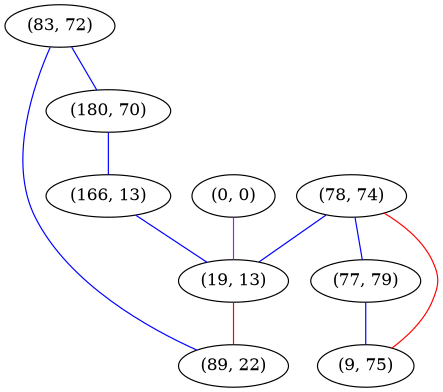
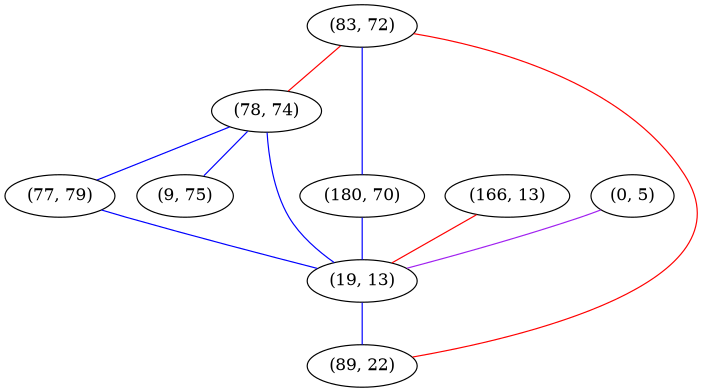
none -> (314, 69)
(108, 154) -> (362, 239)
(234, 196) -> (633, 196)
(45, 233) -> (694, 205)
(171, 239) -> (434, 239)
(438, 278) -> (226, 154)
(234, 324) -> (362, 324)
(366, 324) -> (209, 240)
